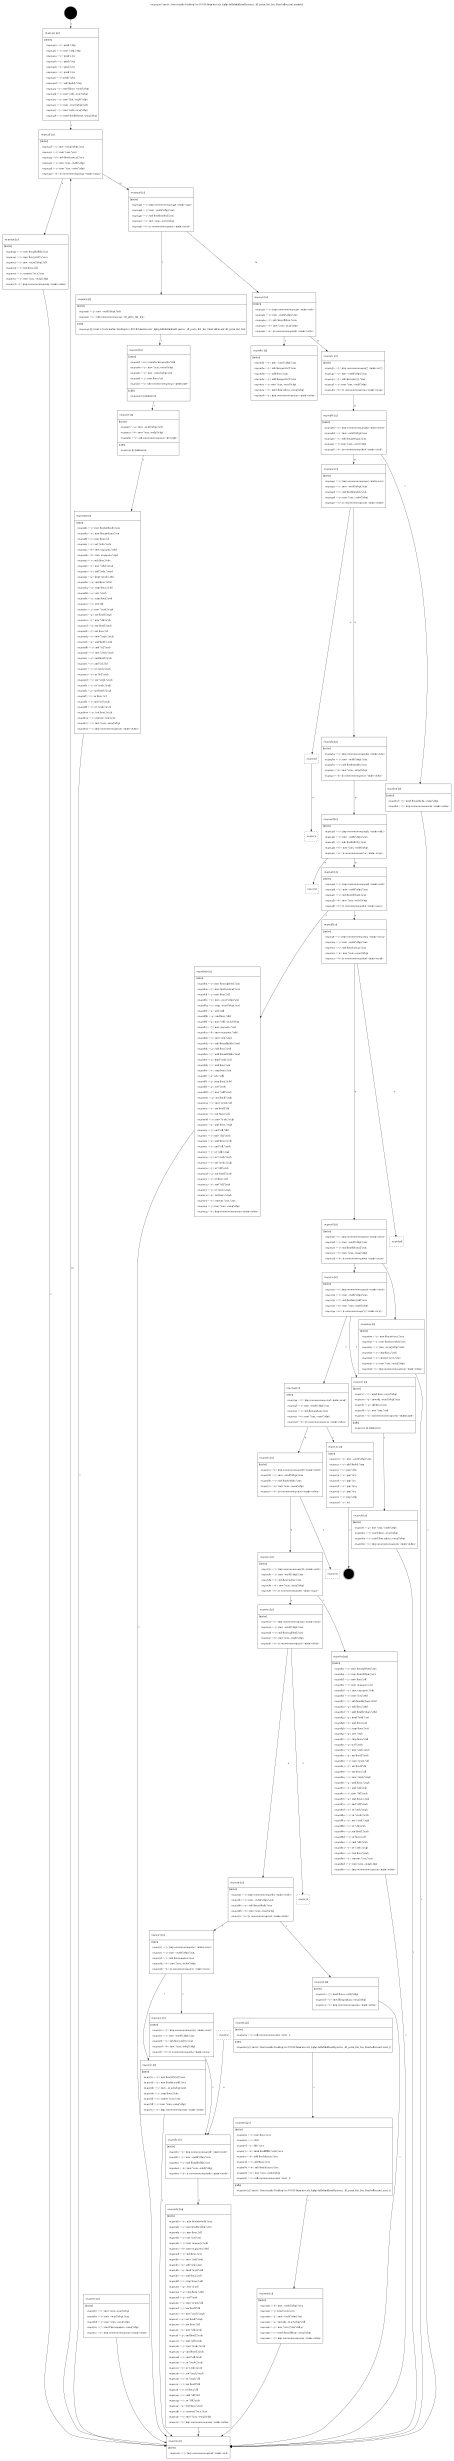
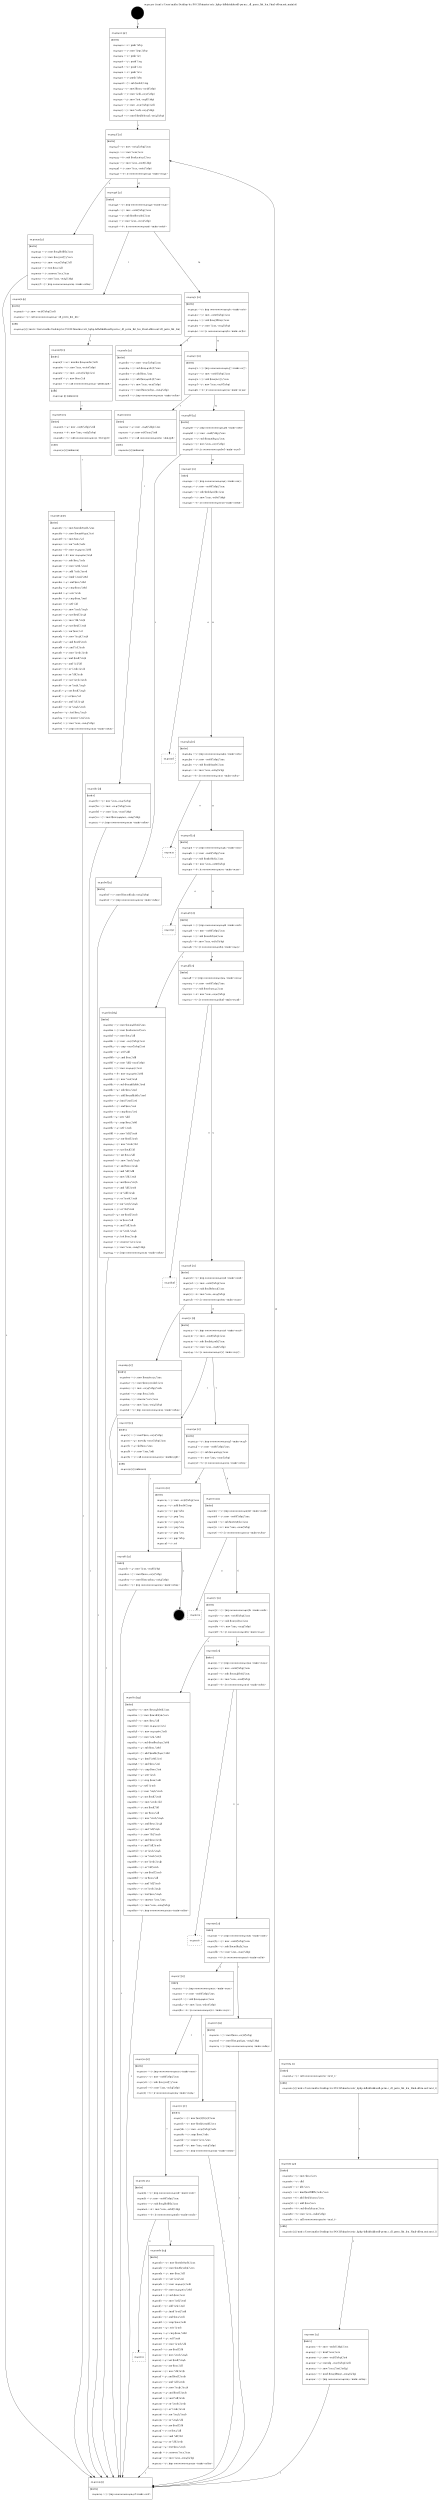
none -> (146, 433)
(311, 797) -> (185, 813)
(220, 2087) -> (141, 2284)
